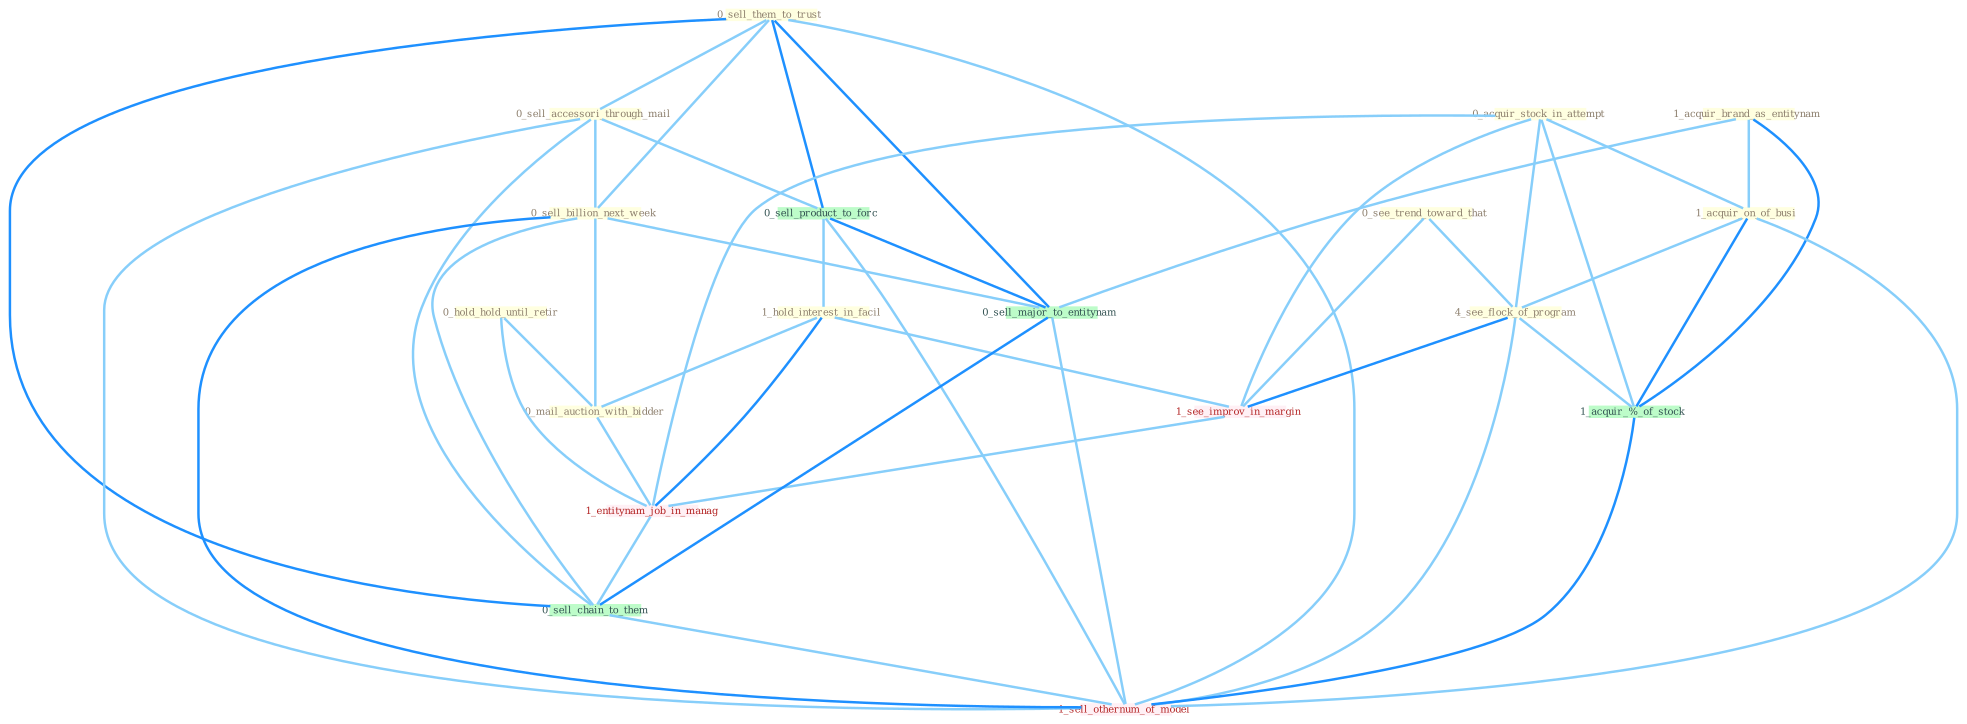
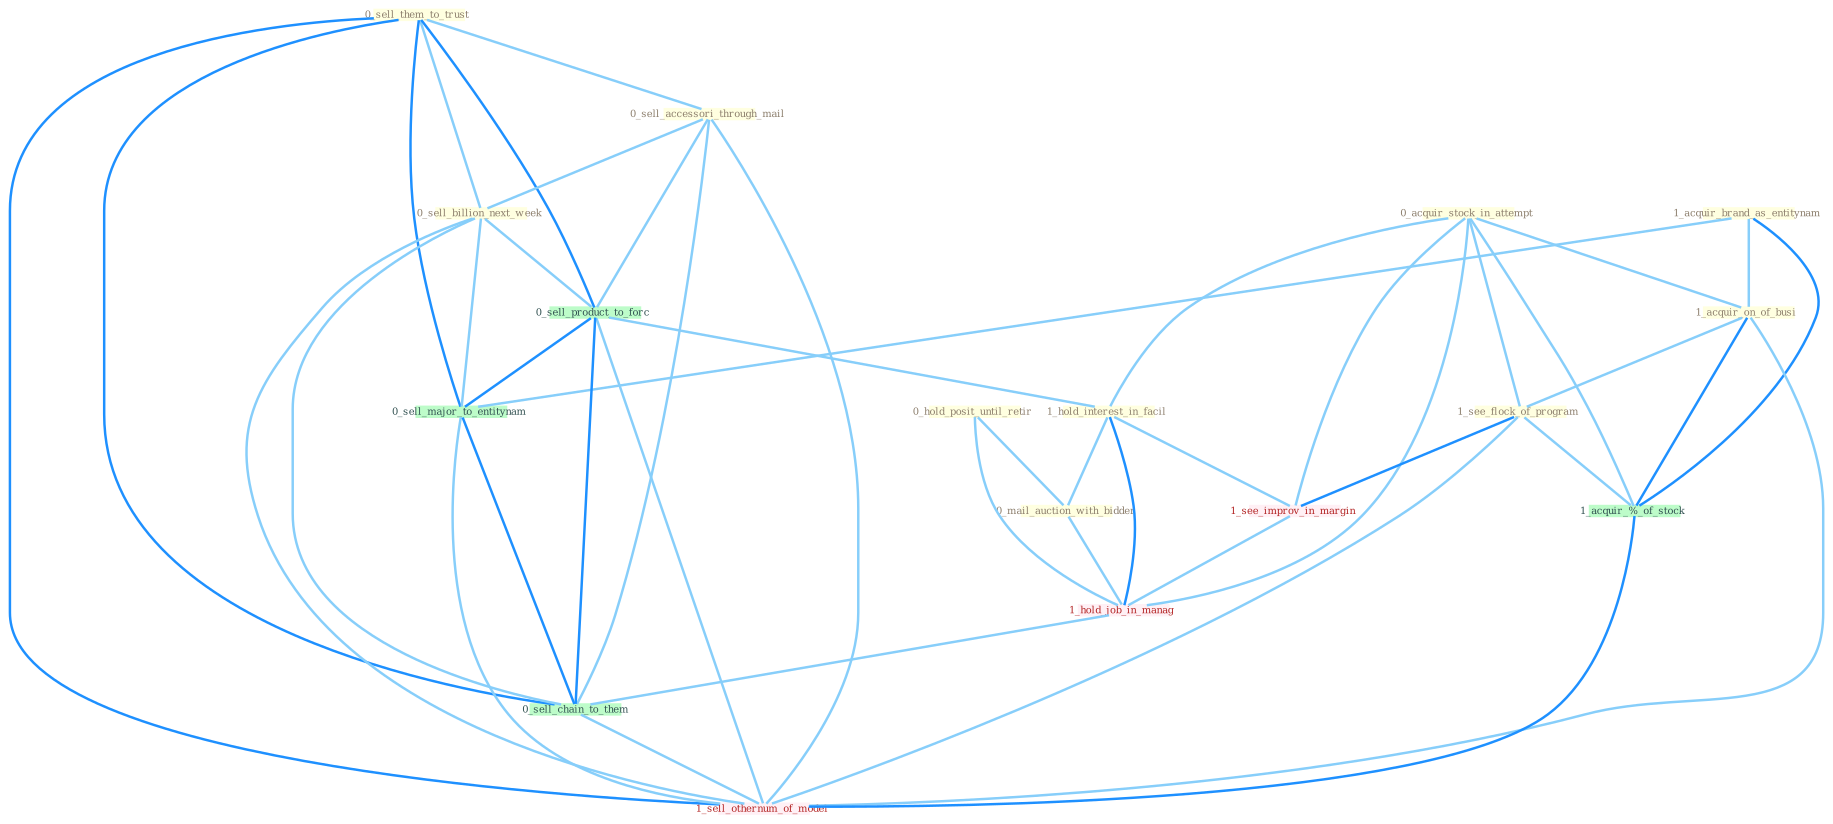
(1426, 213) -> none
(1261, 217) -> (10, 569)
none -> (1254, 271)
(595, 312) -> (538, 263)
(501, 313) -> (975, 412)
(1516, 313) -> (1521, 412)
none -> (585, 511)
(652, 511) -> (1124, 610)
(347, 631) -> (302, 596)
